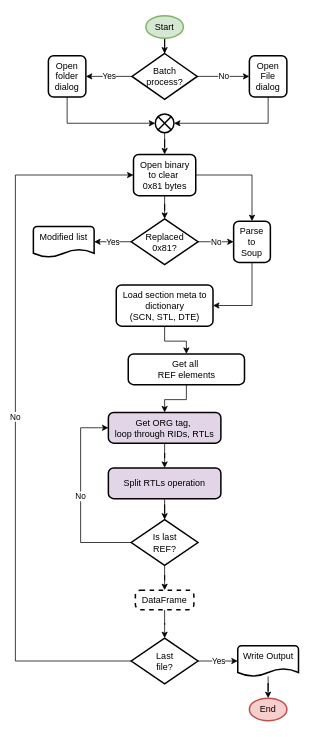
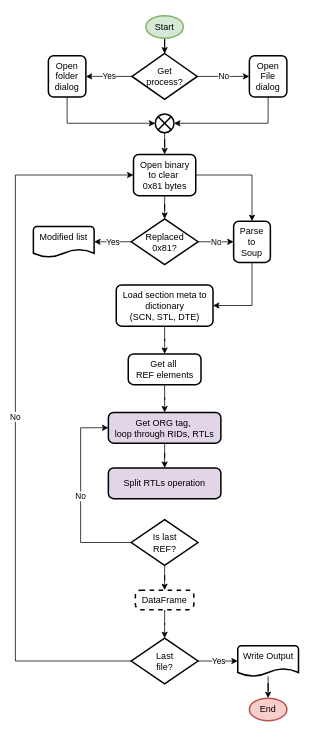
(165, 76) -> (165, 76)
(186, 369) -> (165, 369)
(165, 511) -> none
